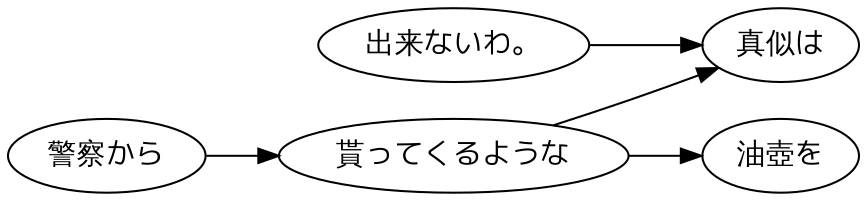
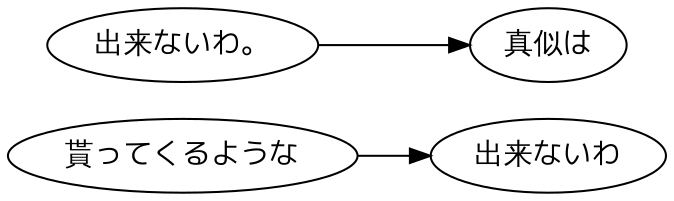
(627, 101) -> none
(107, 156) -> none
(781, 156) -> (548, 156)
